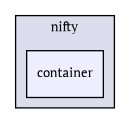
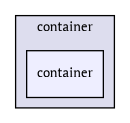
(65, 28) -> (65, 28)
